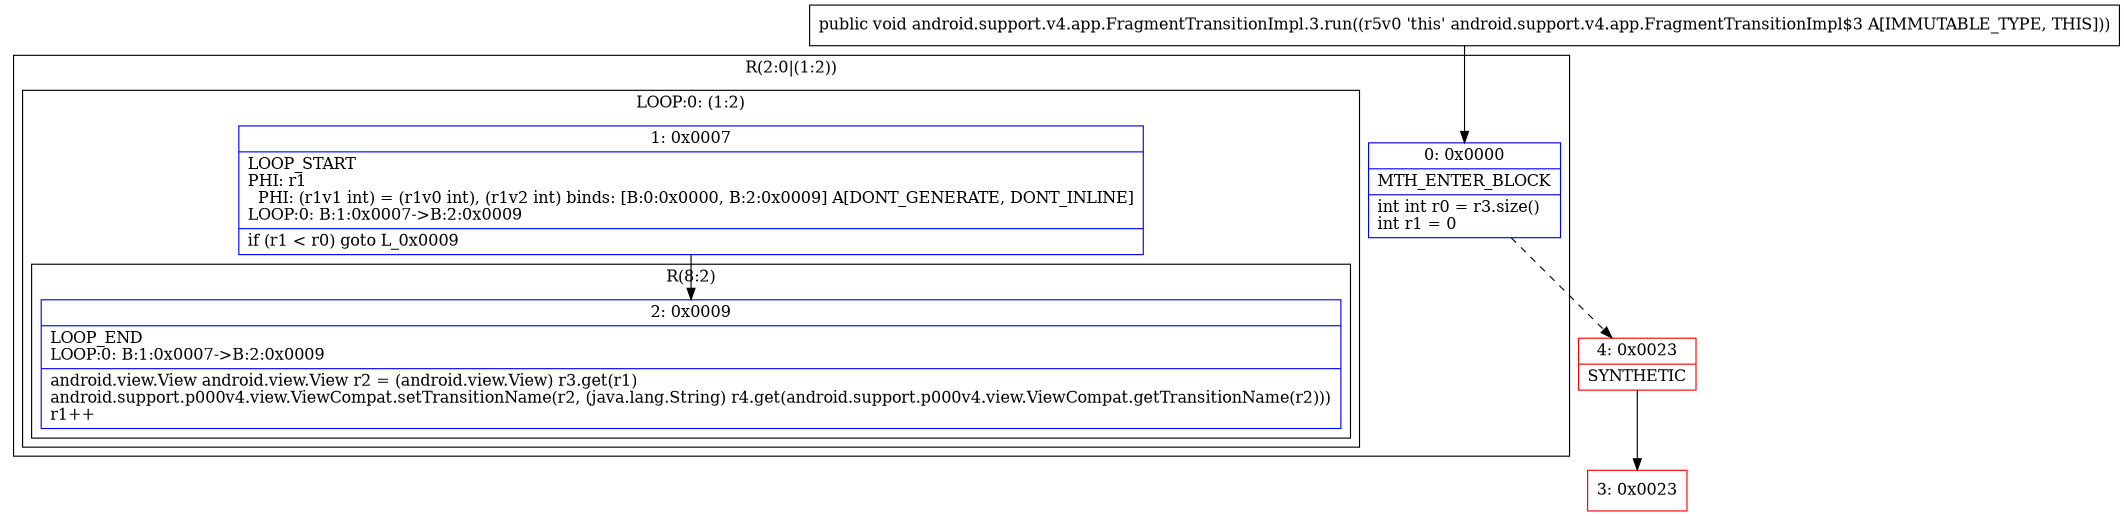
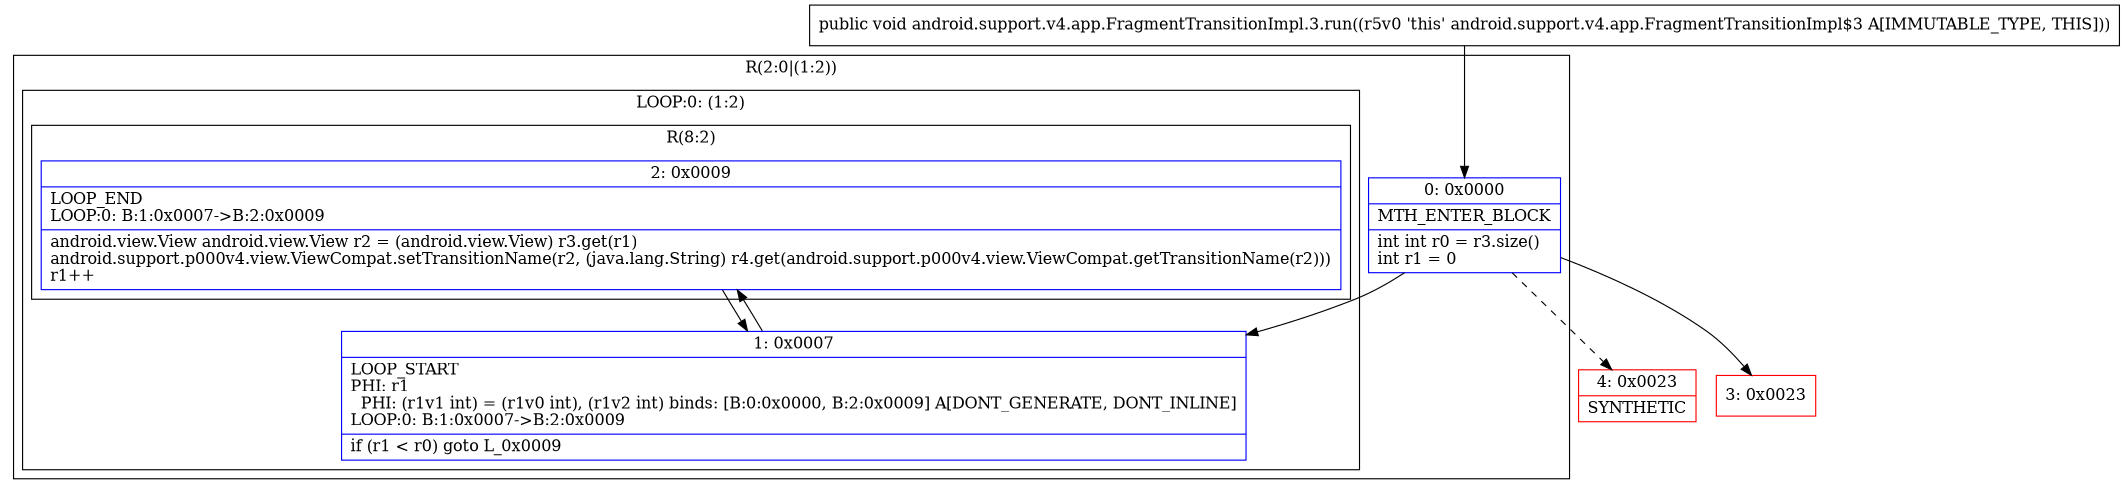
none -> (732, 306)
none -> (1333, 308)
(1637, 424) -> (1659, 302)
